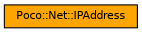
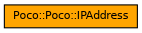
(71, 16) -> (71, 16)
